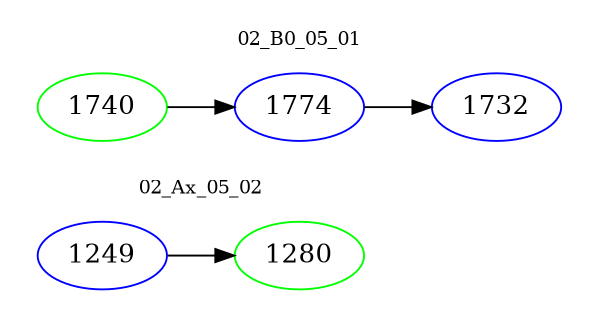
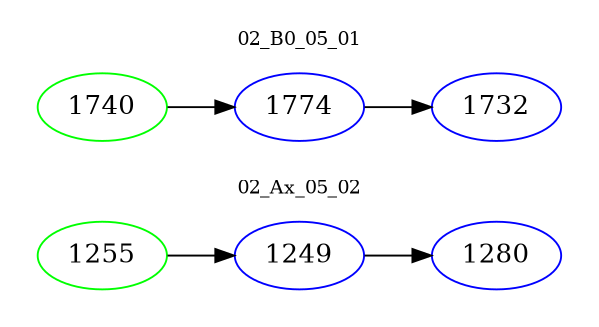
none -> (102, 256)
(299, 256) -> (497, 256)
